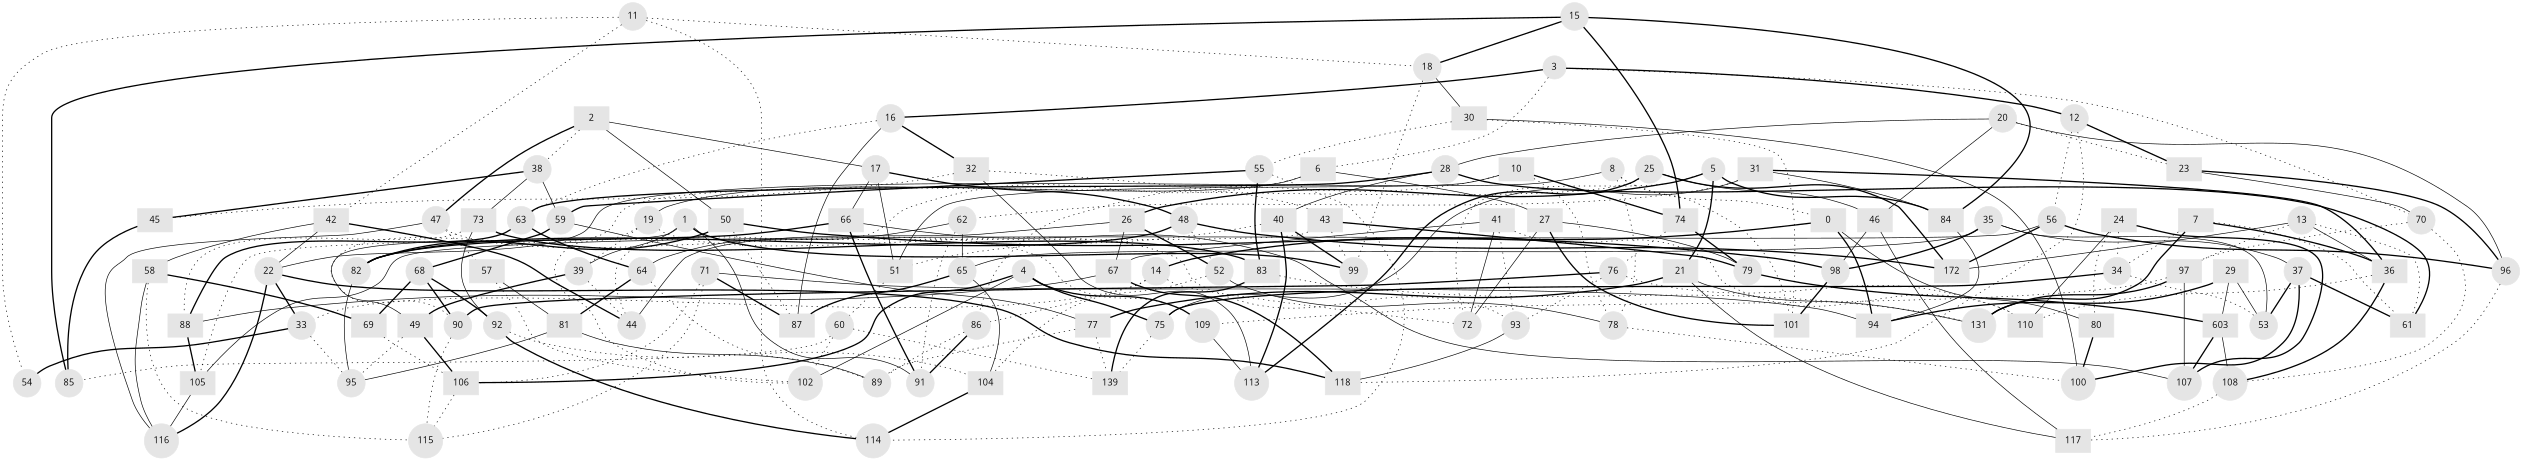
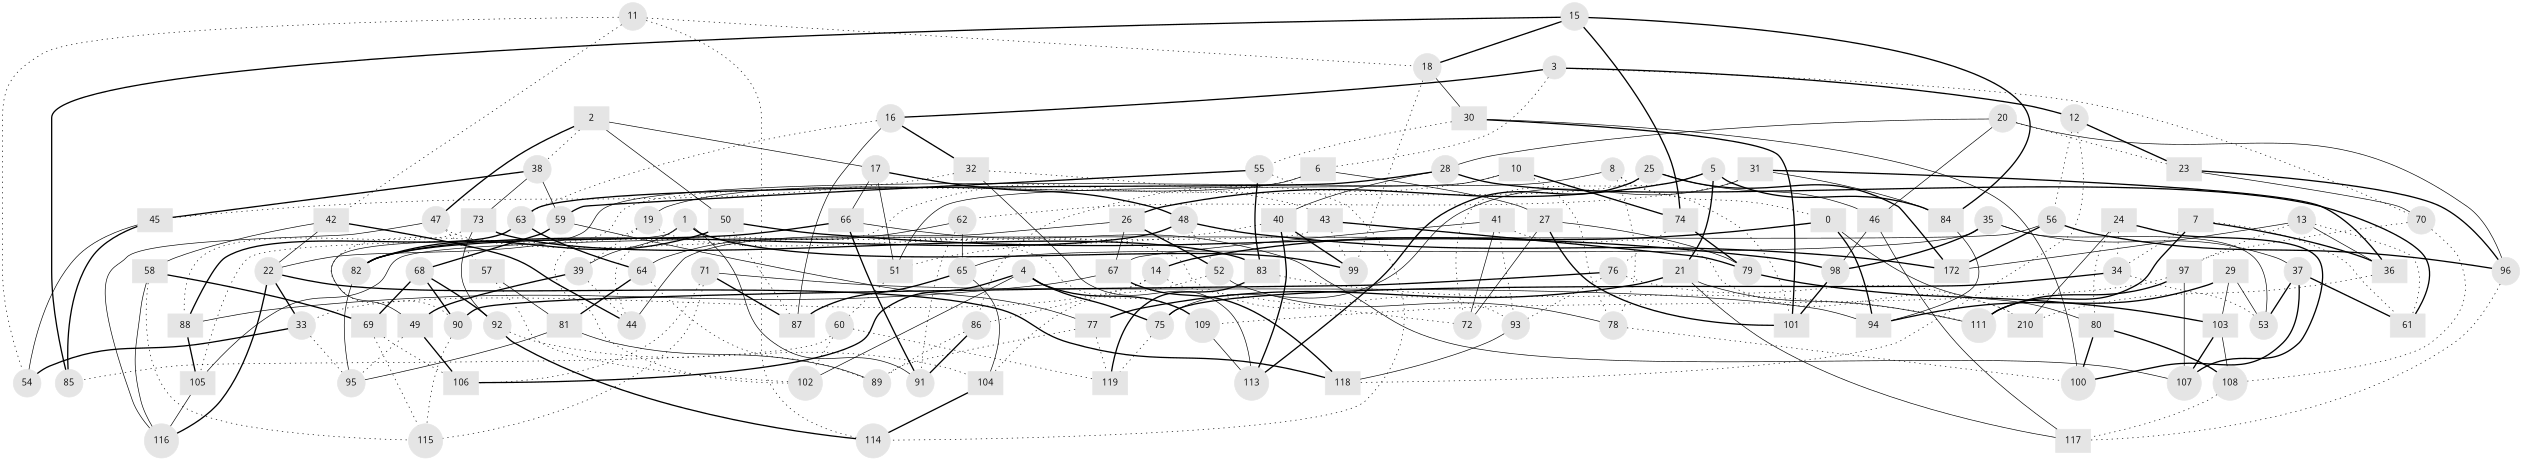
(1714, 139) -> (1714, 139)
none -> (61, 279)
(1979, 326) -> (1979, 326)
(2025, 326) -> (2025, 326)
(2220, 326) -> (2220, 326)
(2329, 349) -> (2167, 348)
(1110, 383) -> (1110, 383)
(444, 411) -> (396, 381)
